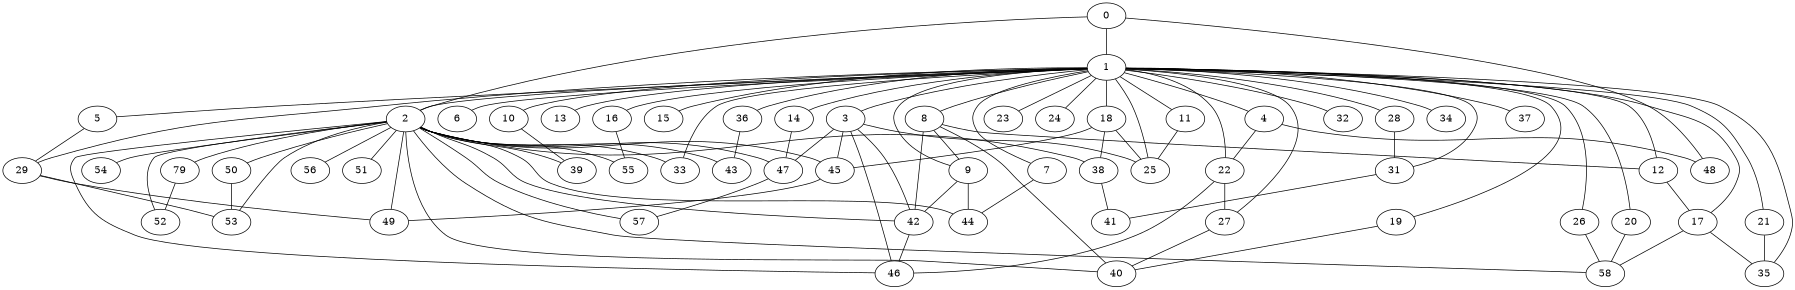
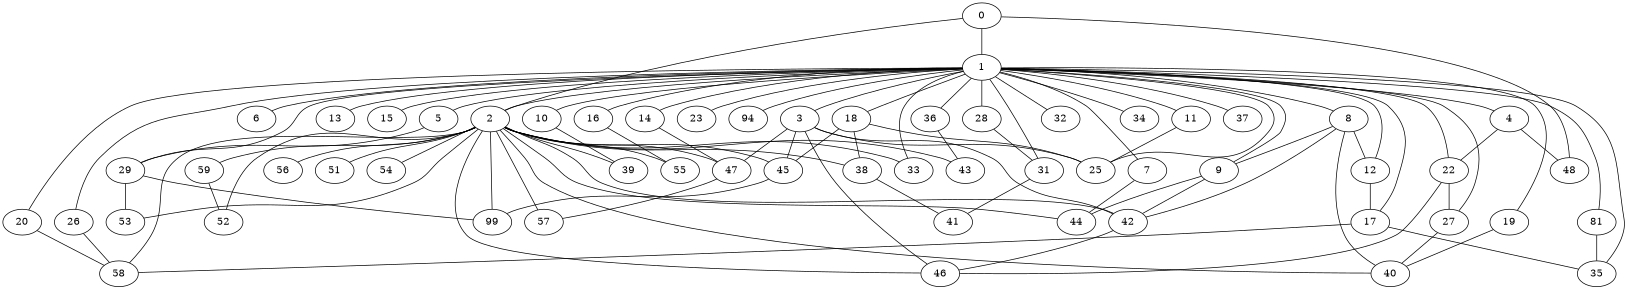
(1055, 119) -> (748, 119)
(180, 171) -> (204, 171)
(231, 171) -> none
(389, 222) -> (492, 222)
(1764, 222) -> (1597, 222)
